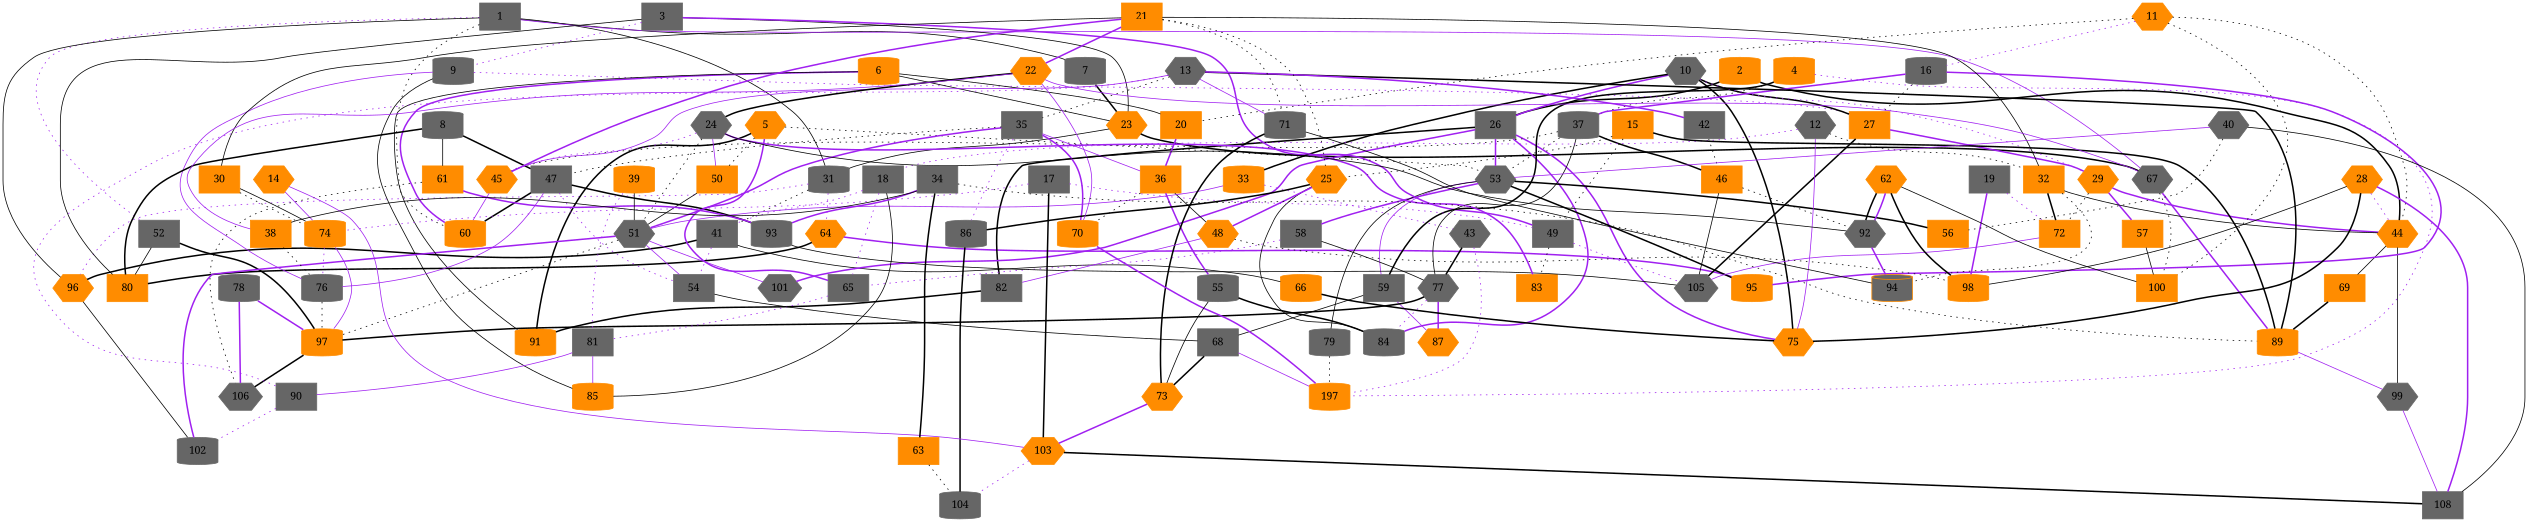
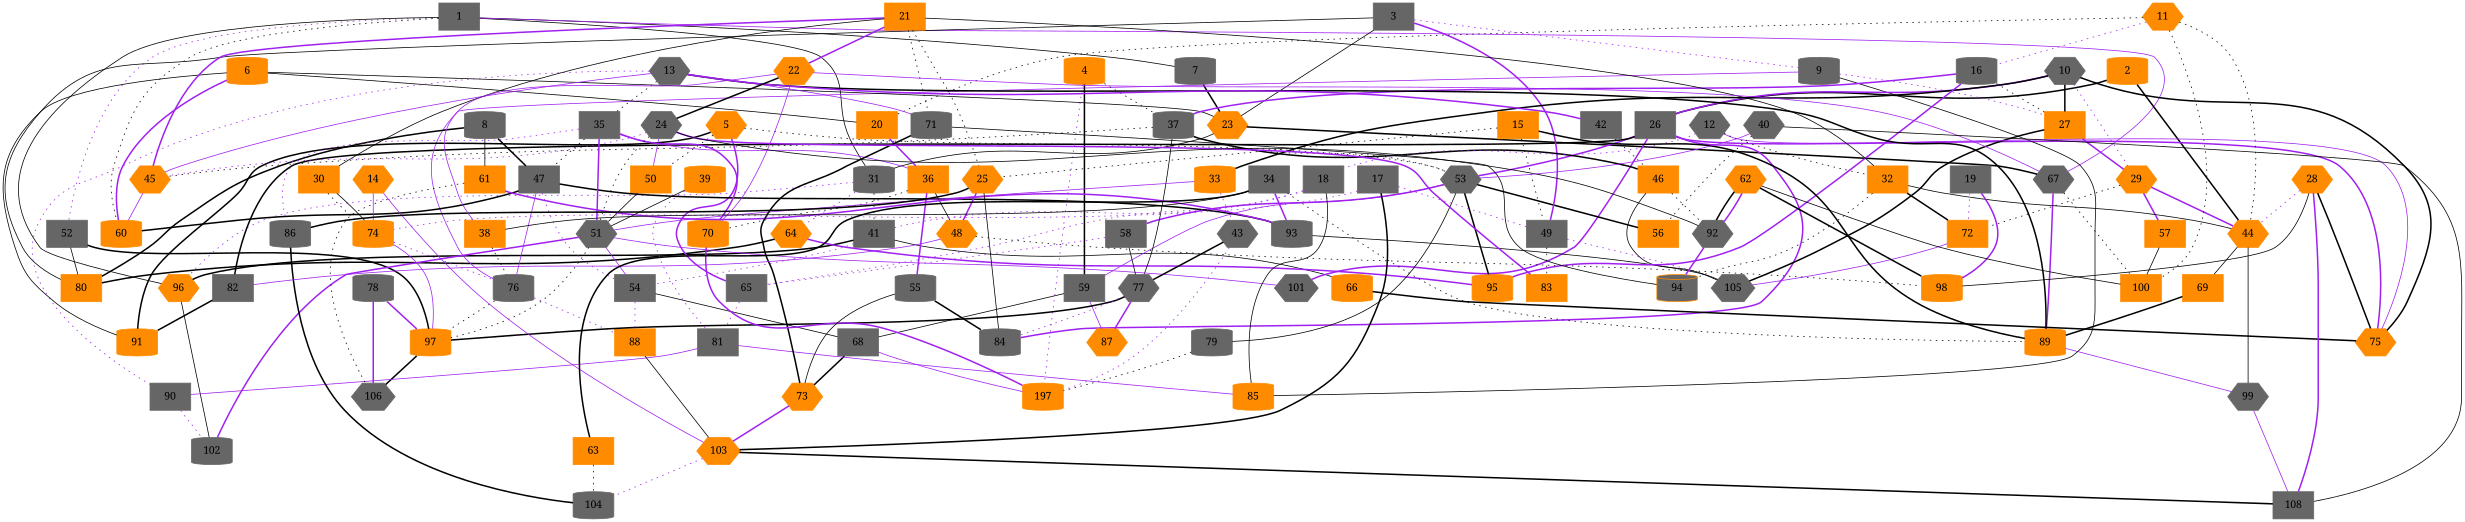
none -> (635, 342)
